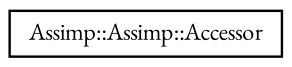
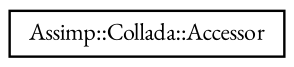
(146, 34) -> (147, 34)
